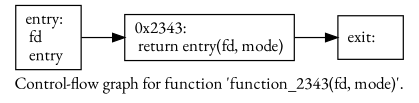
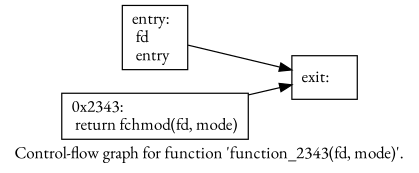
(97, 38) -> (234, 56)
(210, 46) -> (155, 125)
